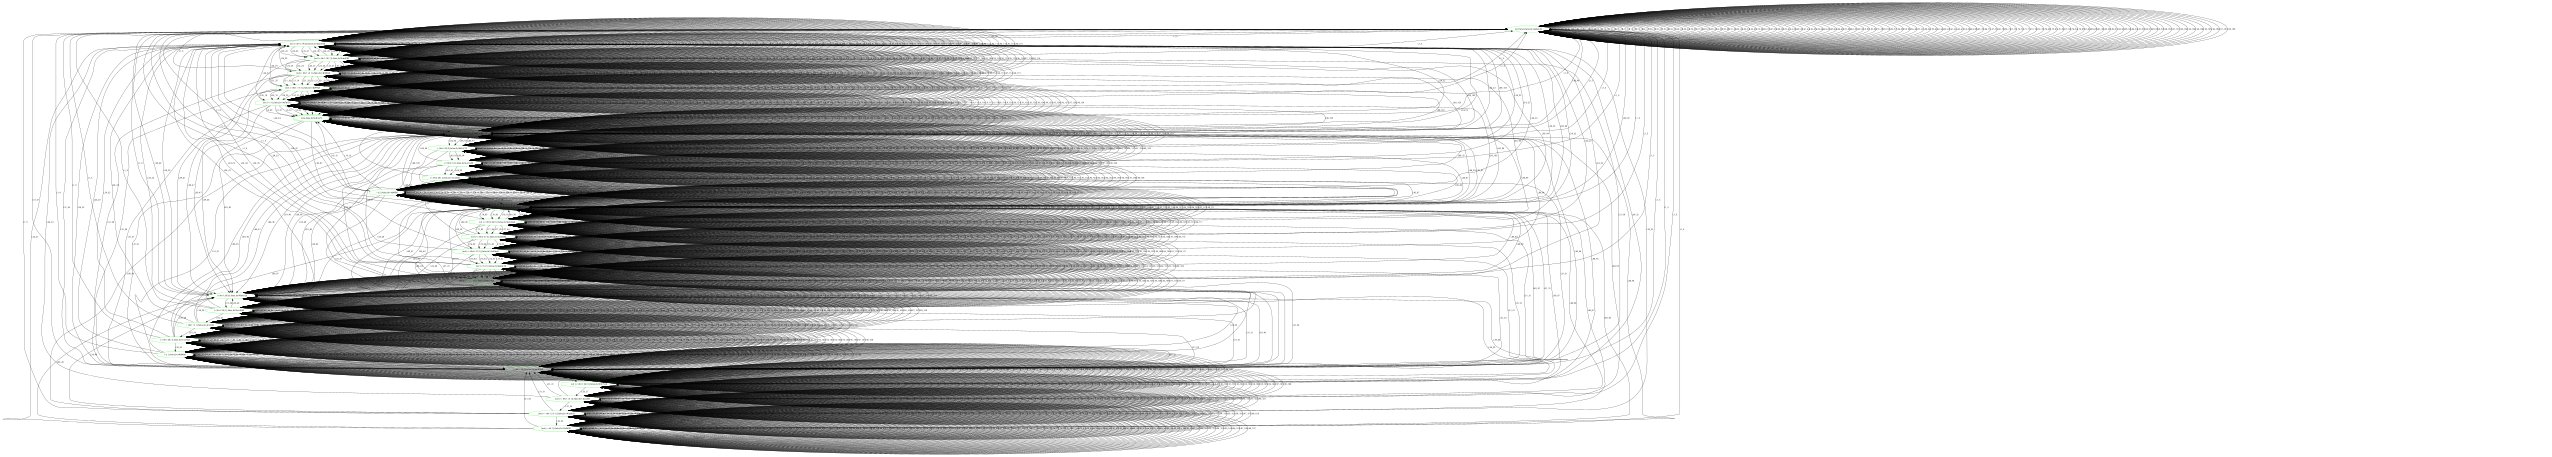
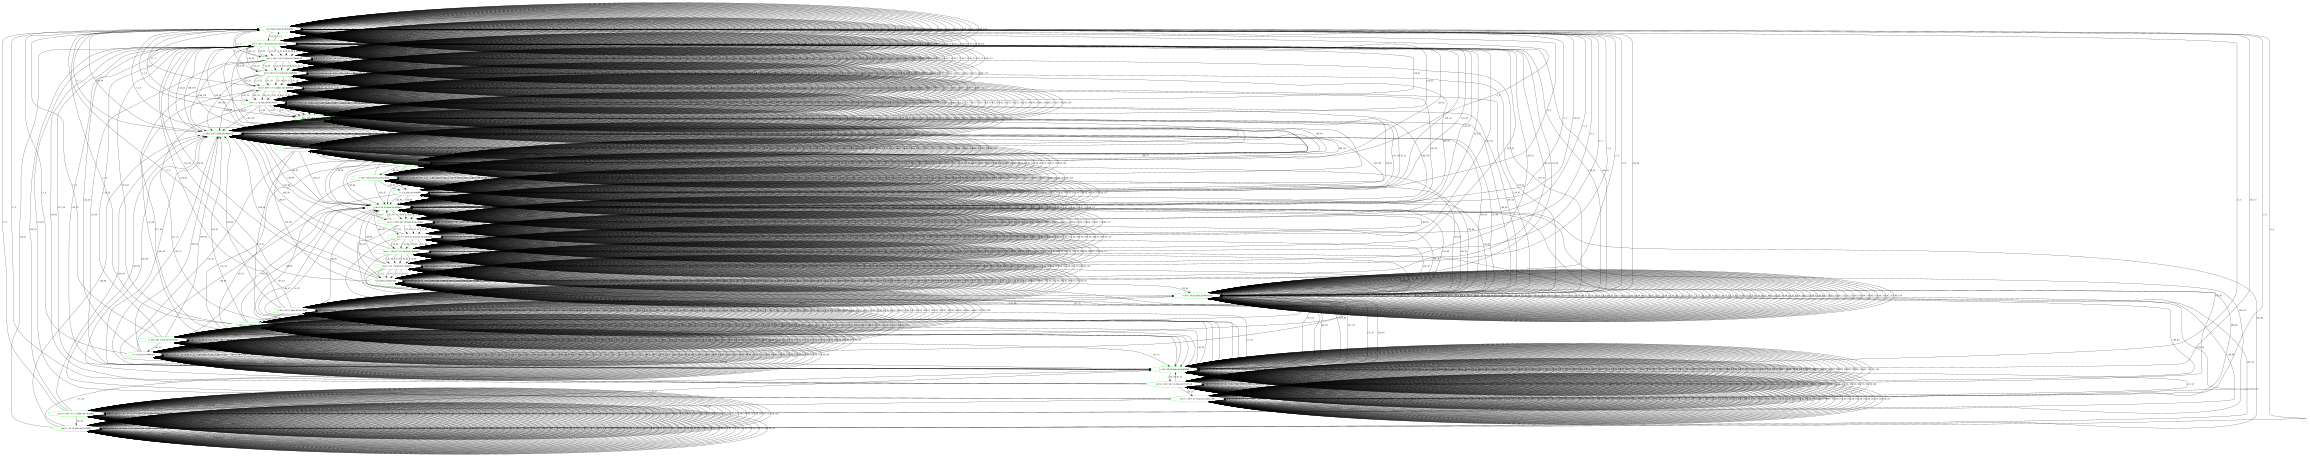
(199, 168) -> (1150, 91)
(1570, 294) -> (2224, 302)
